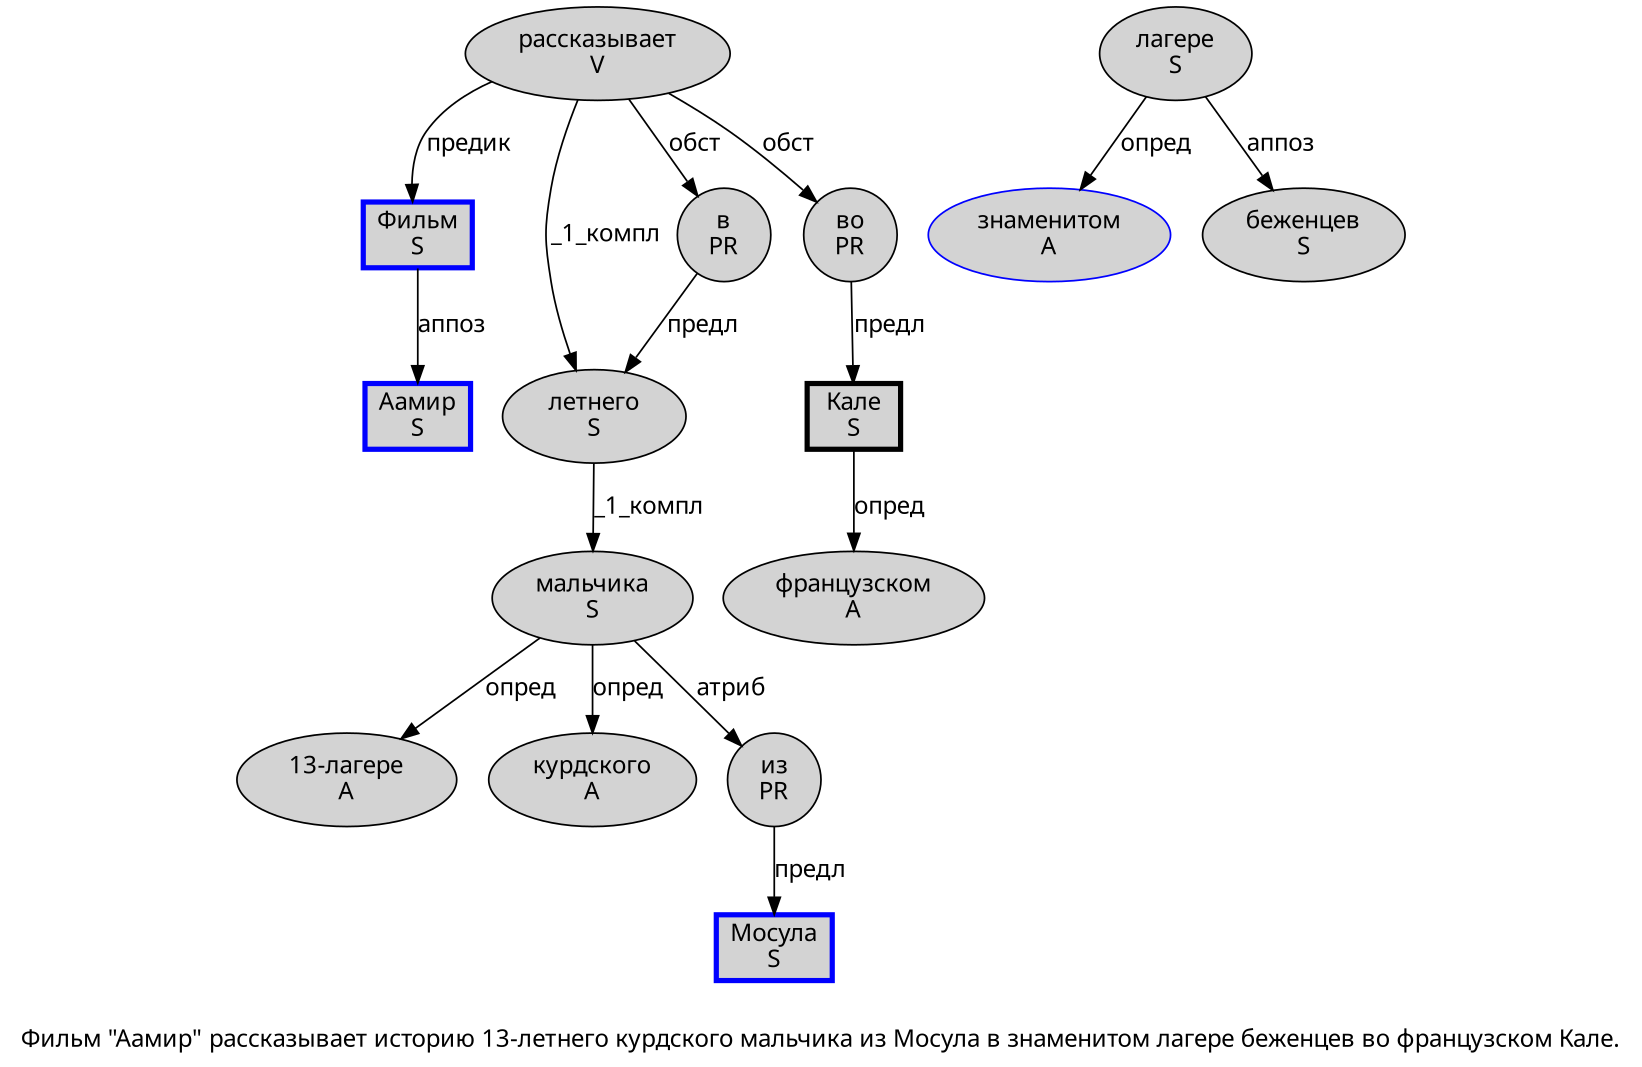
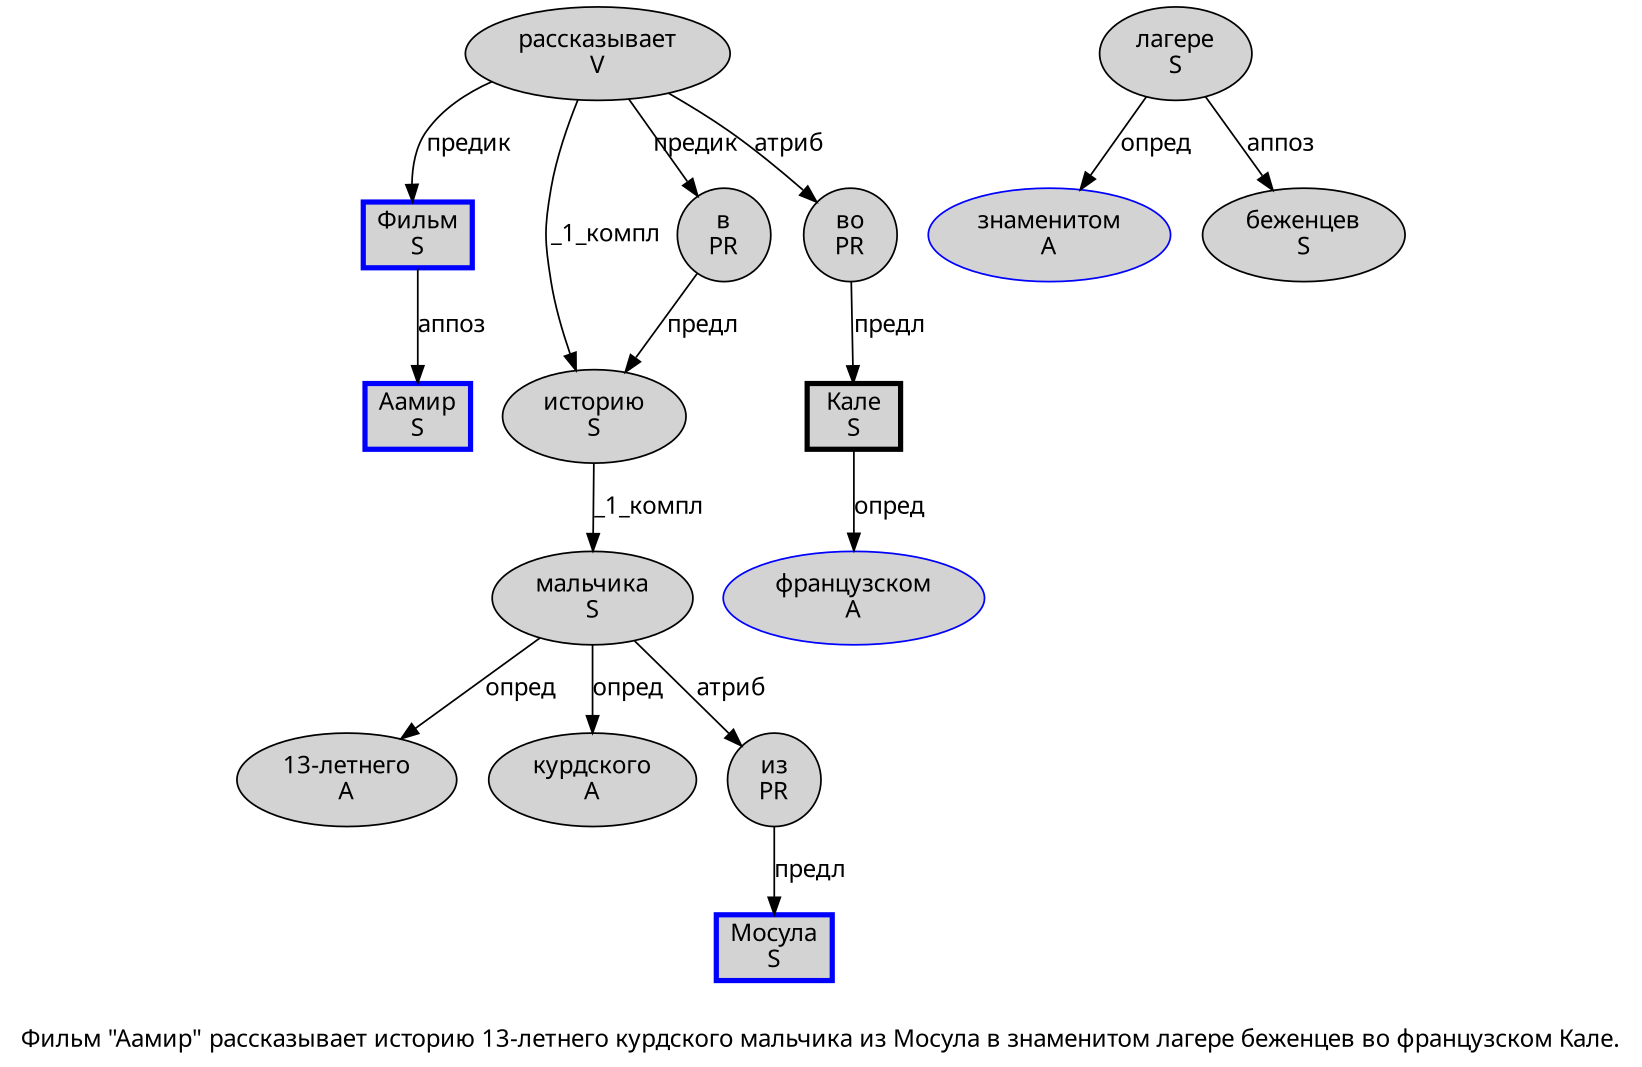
(696, 144) -> (696, 144)
(789, 144) -> (789, 144)
(594, 416) -> (594, 416)
(854, 598) -> (854, 598)
(347, 780) -> (347, 780)
